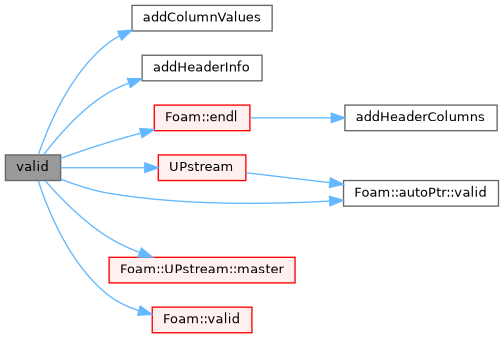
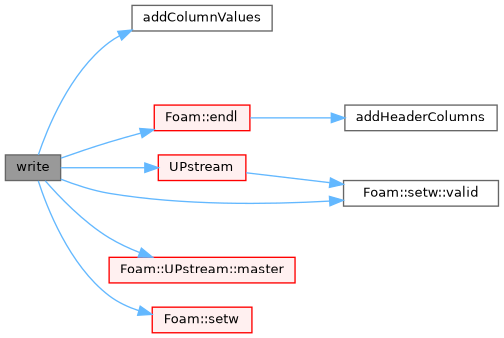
(202, 68) -> none
(33, 168) -> (33, 168)
(421, 193) -> (421, 193)
(202, 320) -> (202, 320)
